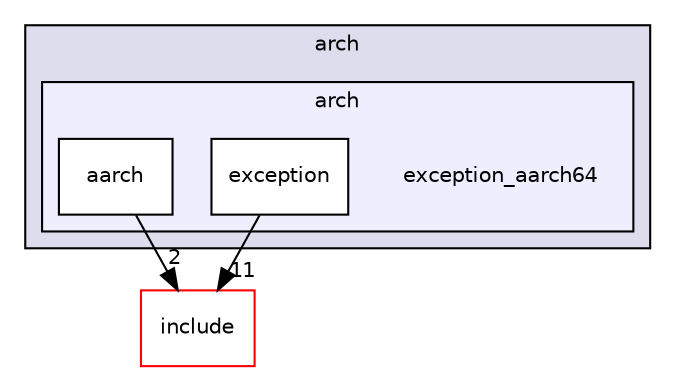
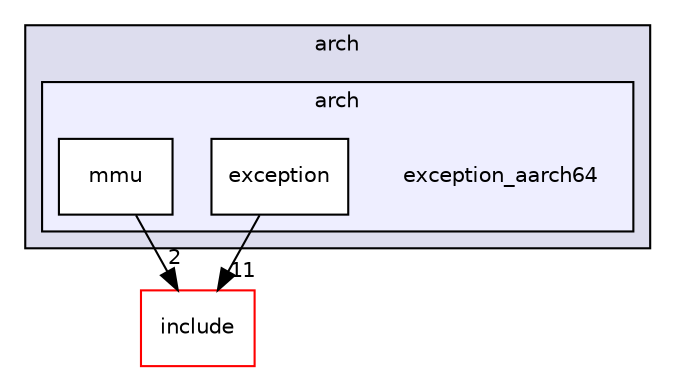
(116, 177) -> (116, 177)
